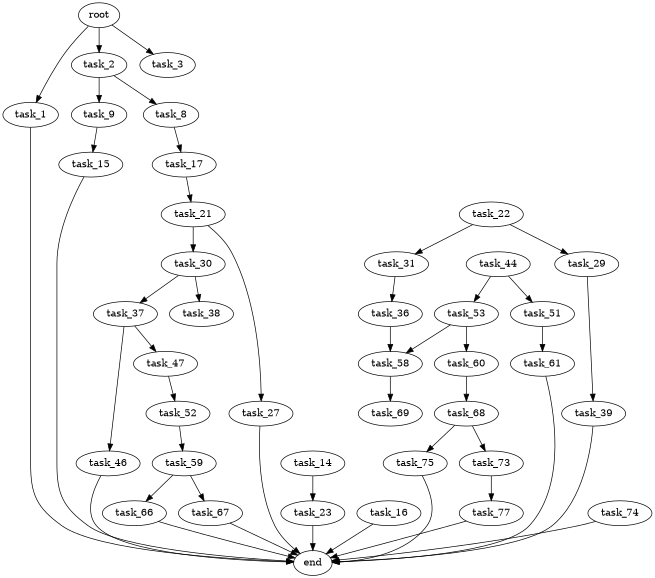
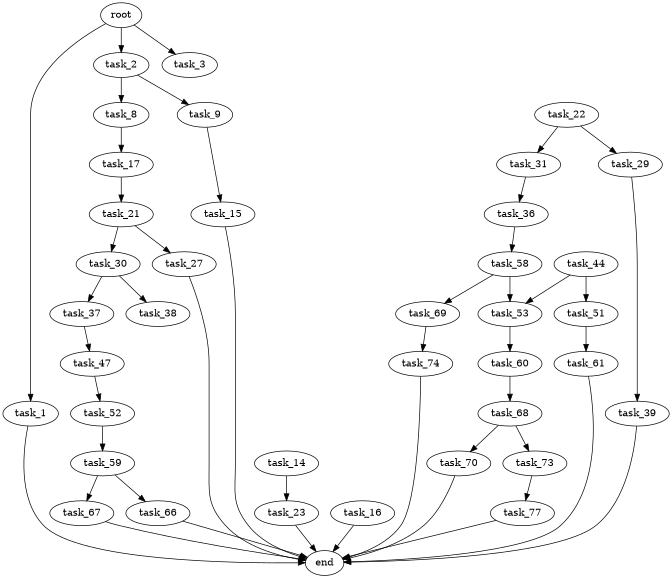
none -> (425, 336)
(431, 337) -> (510, 286)
(108, 463) -> none
(415, 463) -> (459, 463)
